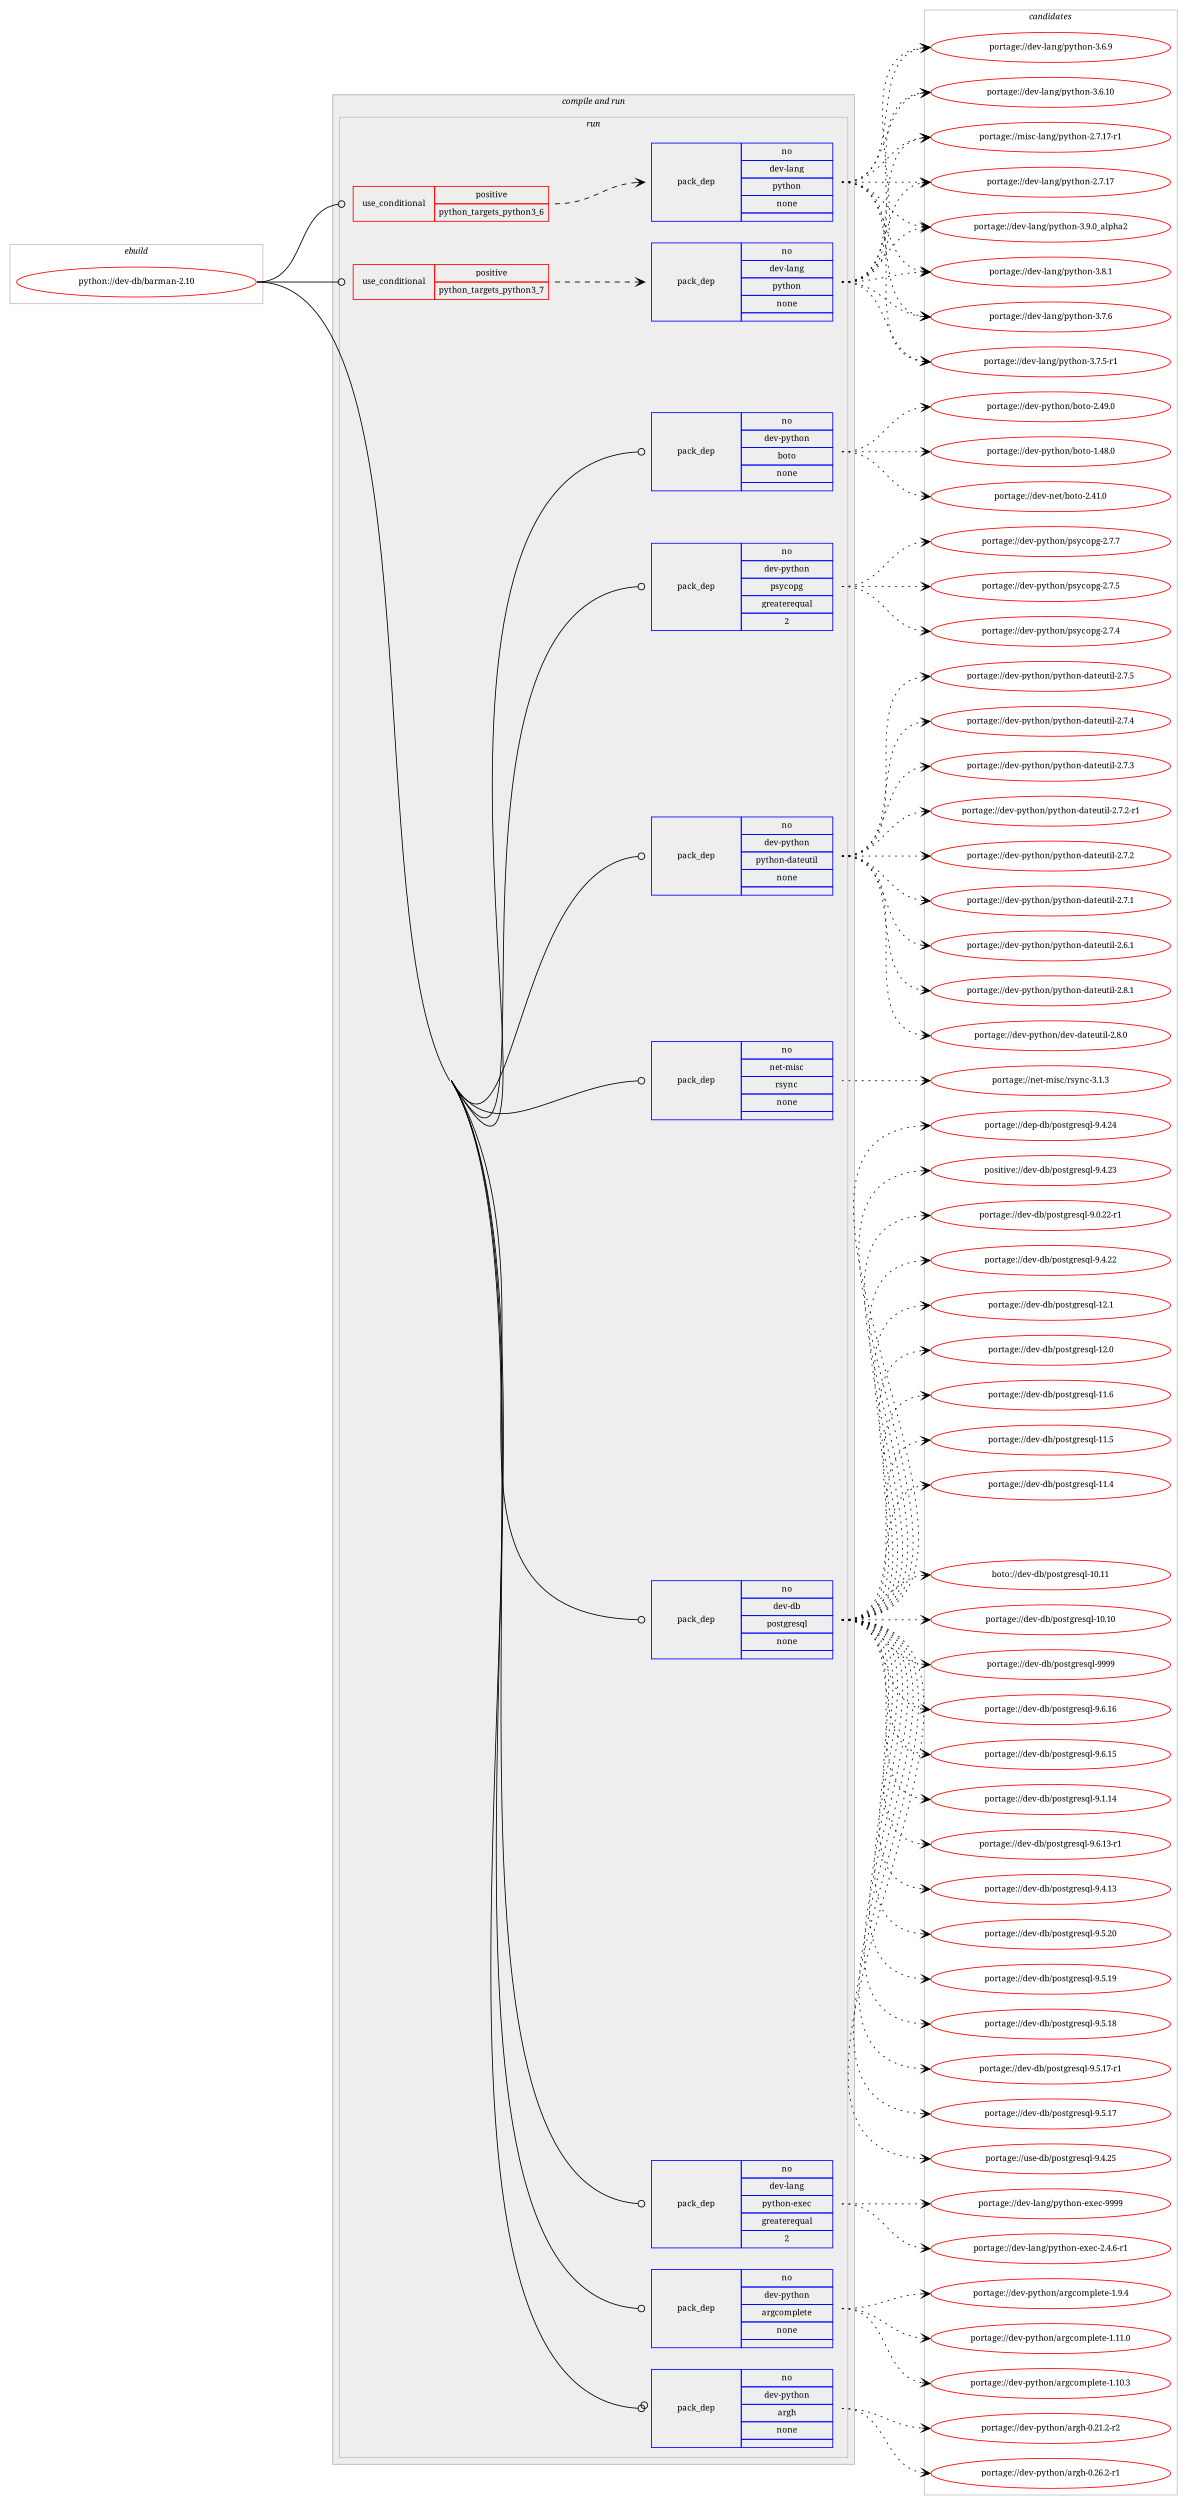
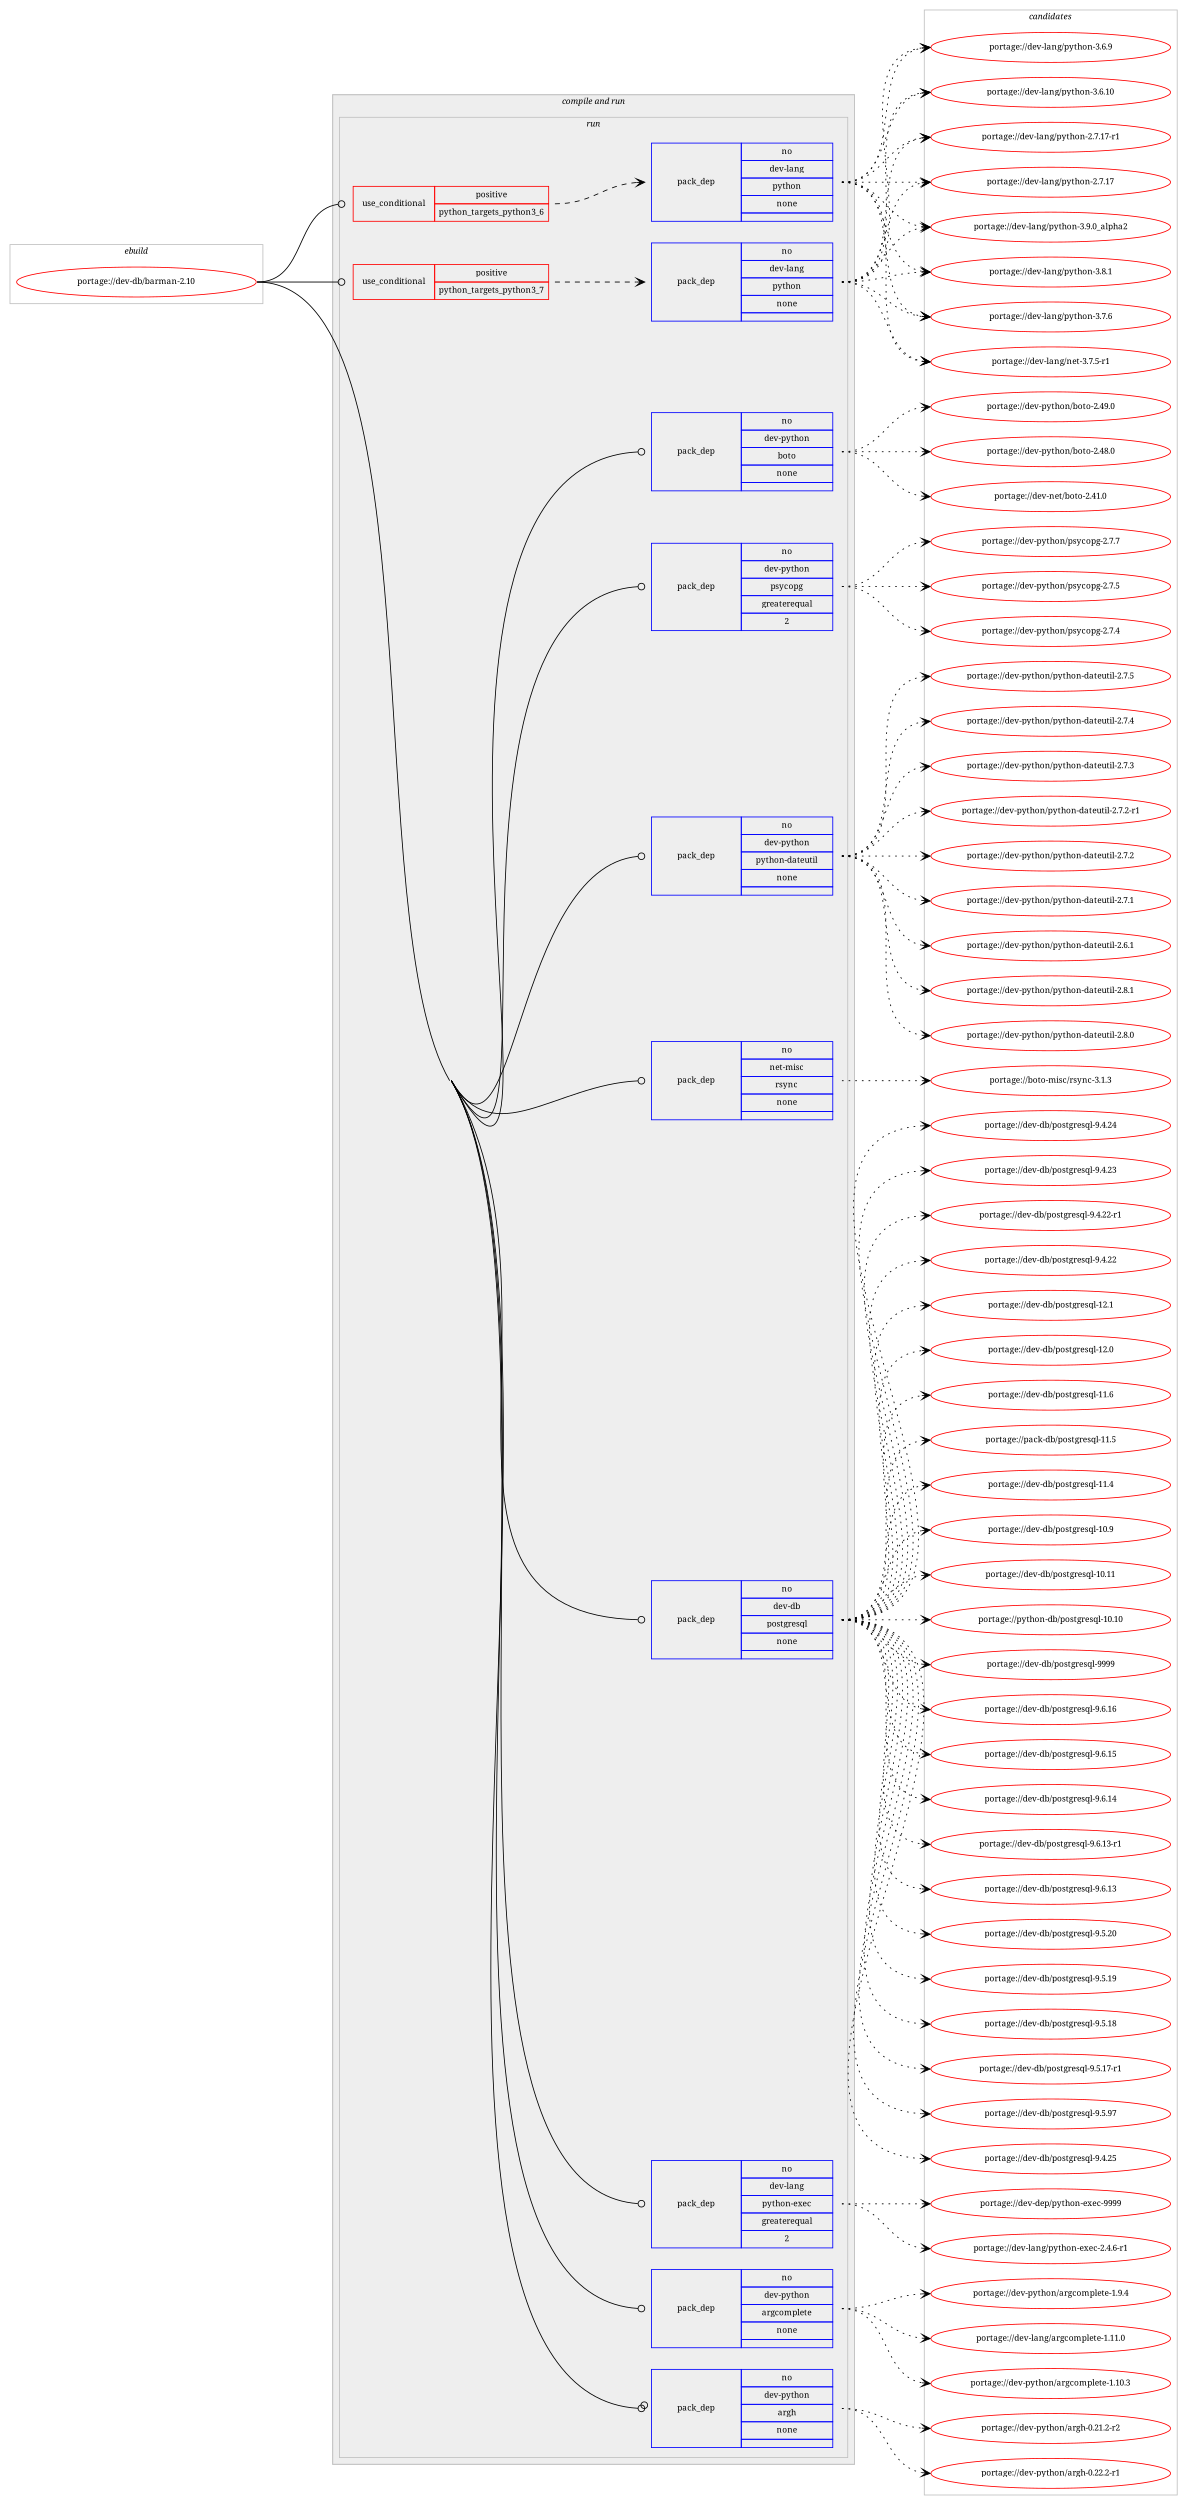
(1051, 137) -> (1051, 137)
(136, 282) -> (136, 282)
(1051, 362) -> (1051, 362)
(1051, 452) -> (1051, 452)
(1051, 1036) -> (1051, 1036)
(1051, 1081) -> (1051, 1081)
(1051, 1126) -> (1051, 1126)
(1051, 1171) -> (1051, 1171)
(1051, 1215) -> (1051, 1215)
(1051, 1440) -> (1051, 1440)
none -> (1051, 1530)
(1051, 1575) -> (1051, 1575)
(1051, 1620) -> (1051, 1620)
(1051, 1799) -> (1051, 1799)
(1051, 1889) -> (1051, 1889)
(1051, 2114) -> (1051, 2114)
(1051, 2159) -> (1051, 2159)
(1051, 2204) -> (1051, 2204)
(1051, 2339) -> (1051, 2339)
(1051, 2473) -> (1051, 2473)
